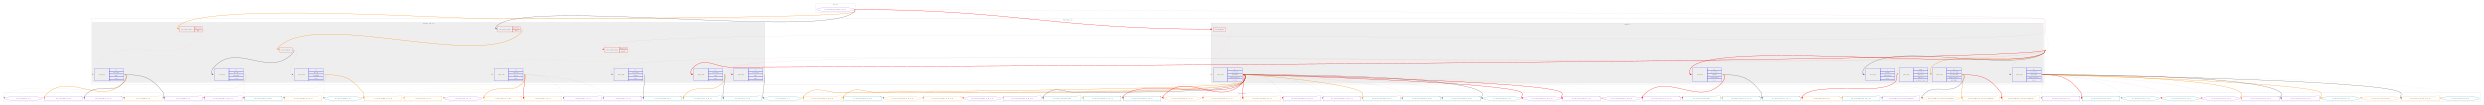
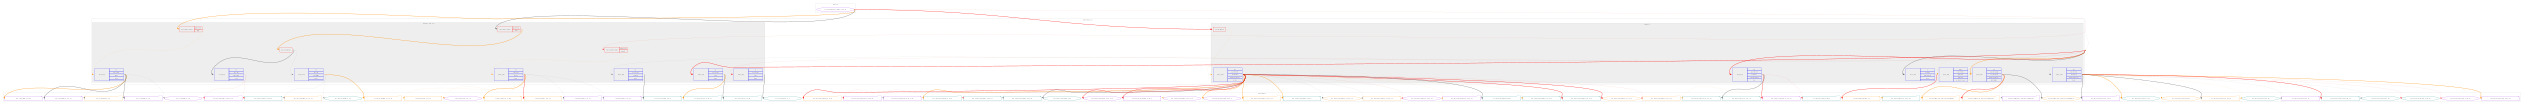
none -> (1222, 98)
